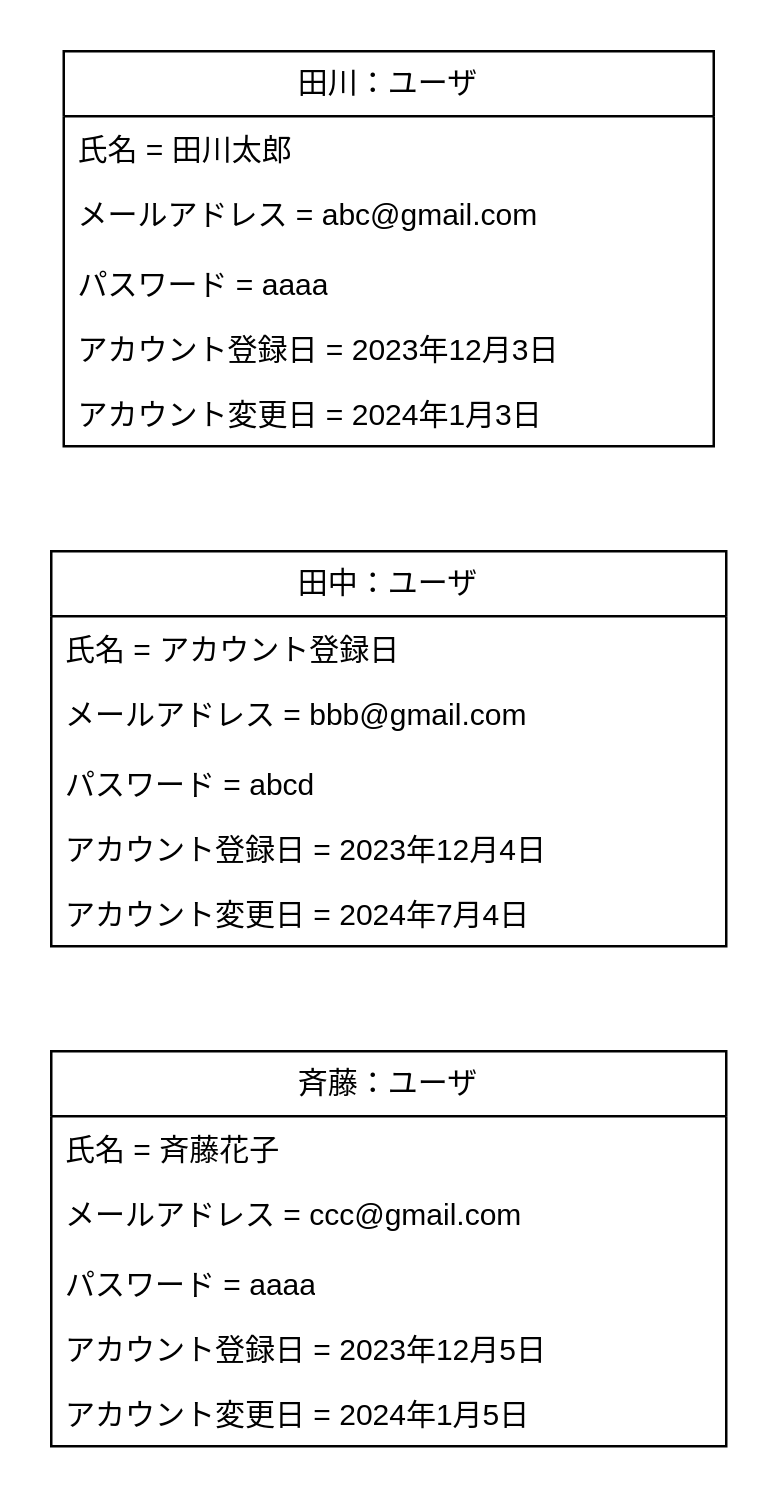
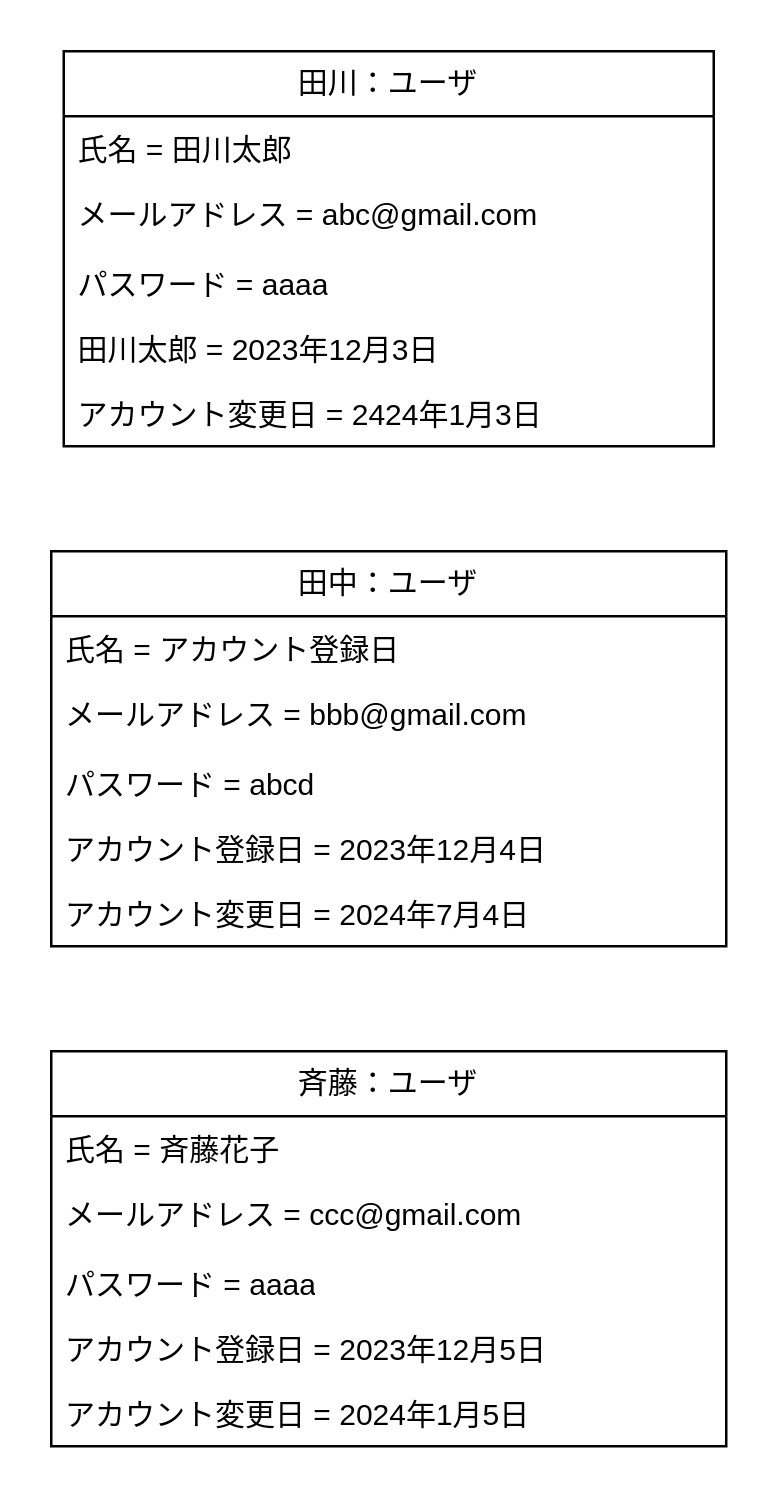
(320, 352) -> (260, 352)
(312, 417) -> (312, 417)
